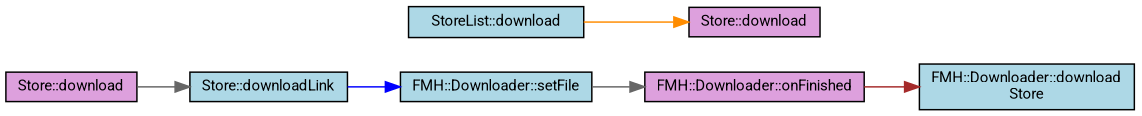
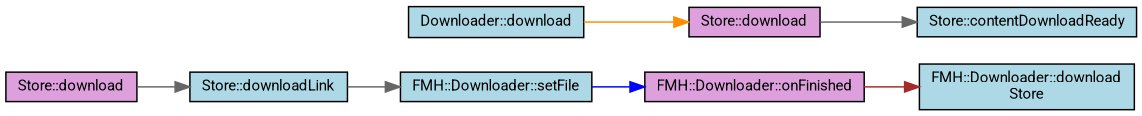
(496, 22) -> (496, 22)
none -> (1027, 22)
(366, 87) -> (366, 87)
(611, 87) -> (611, 87)
